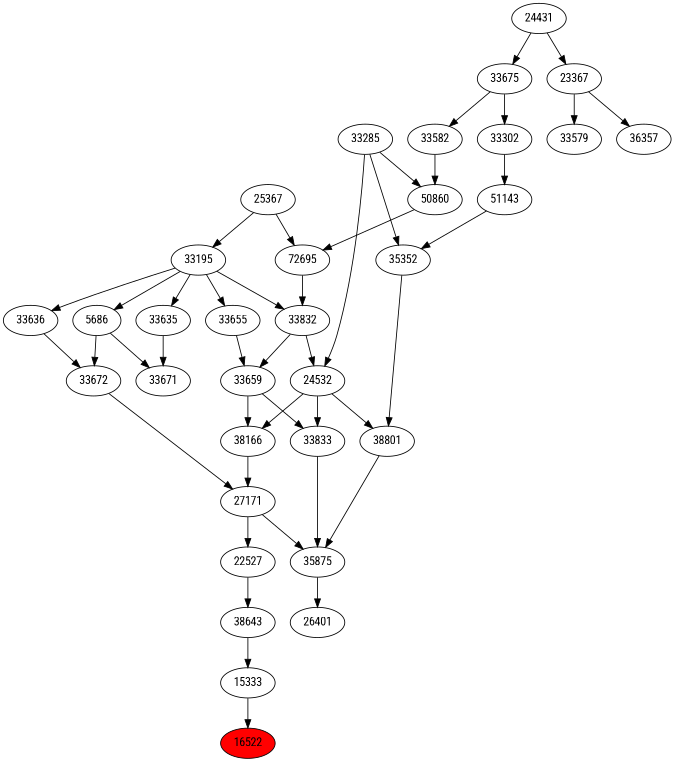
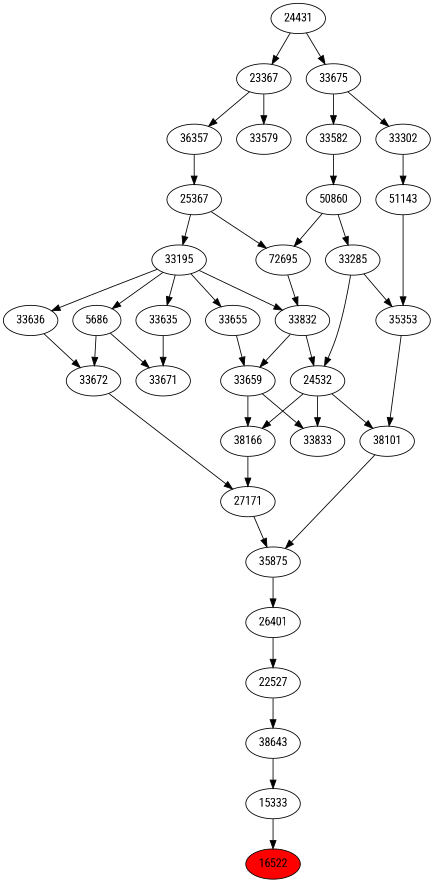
none -> (194, 165)
(397, 167) -> (342, 226)
(403, 260) -> (403, 320)
(387, 441) -> (387, 441)
(318, 497) -> none
(248, 528) -> (273, 649)
